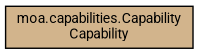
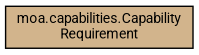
(99, 27) -> (99, 27)
